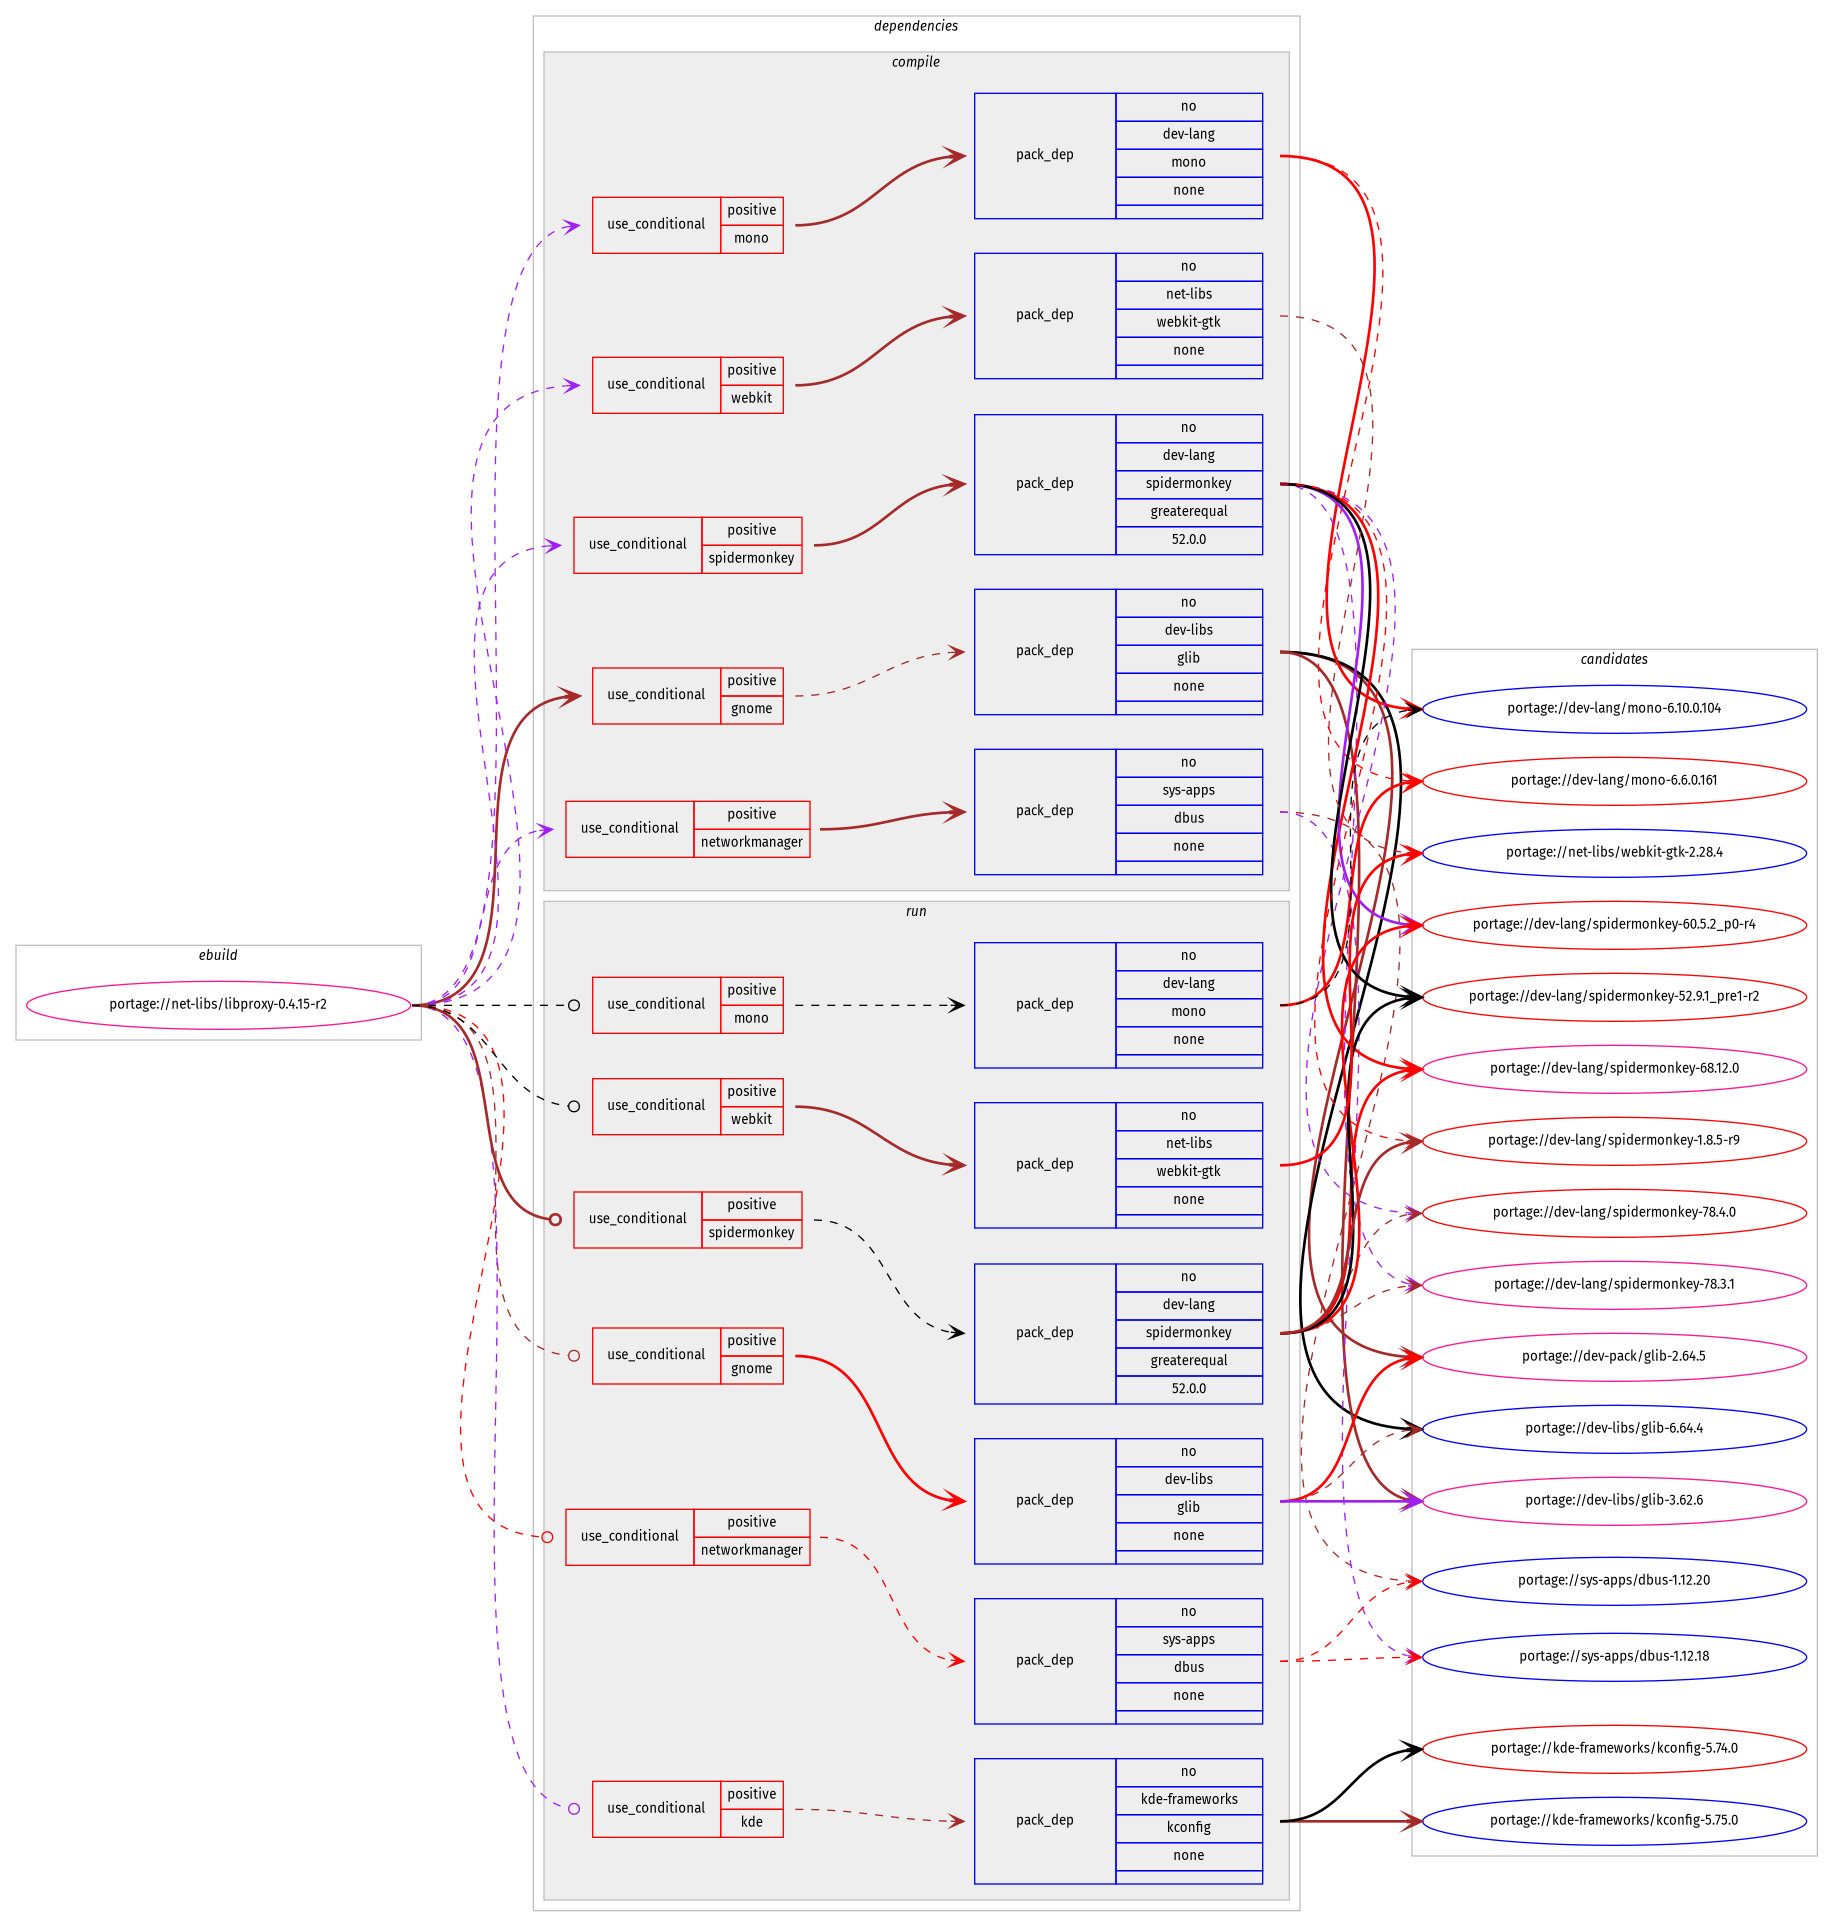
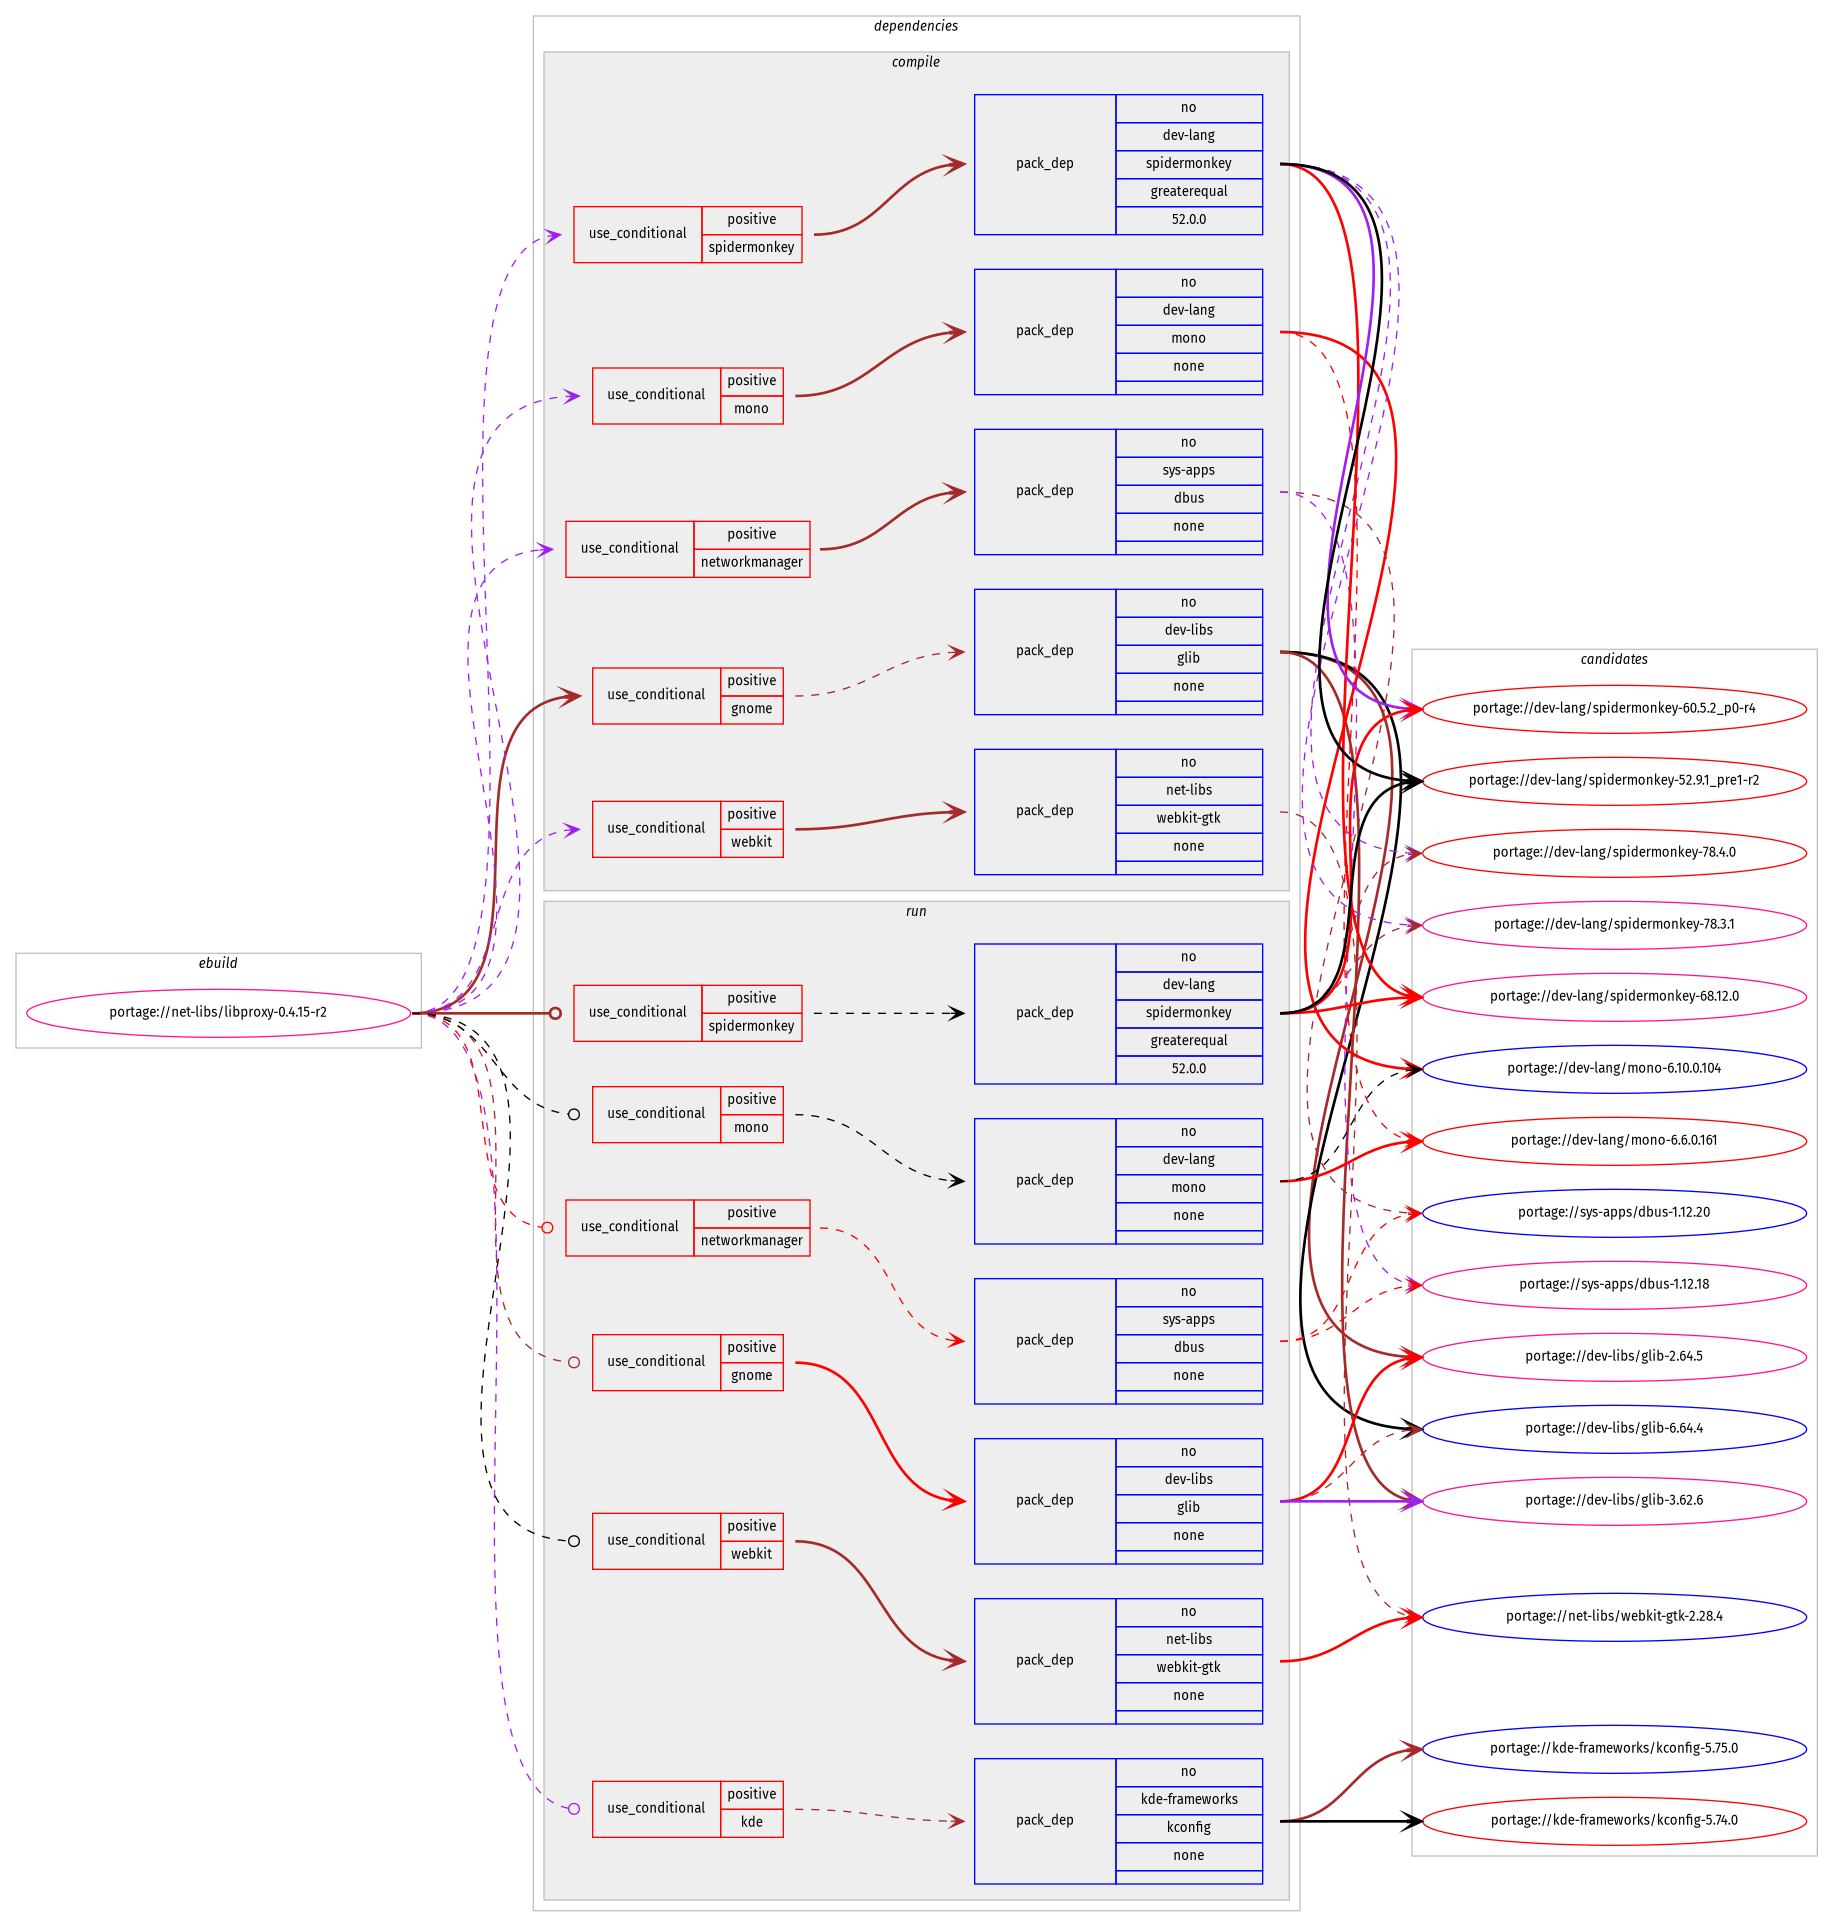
(1615, 1141) -> none
(1615, 1357) -> (1615, 1357)
(1615, 1657) -> (1615, 1285)
